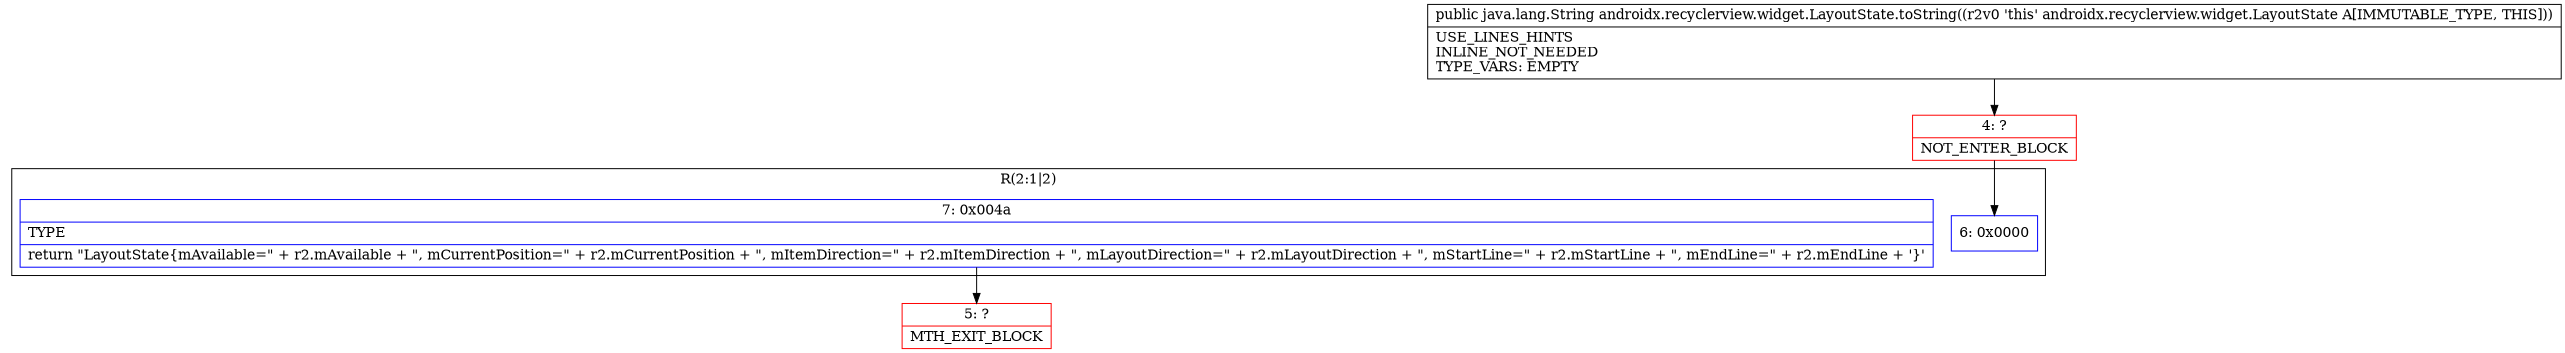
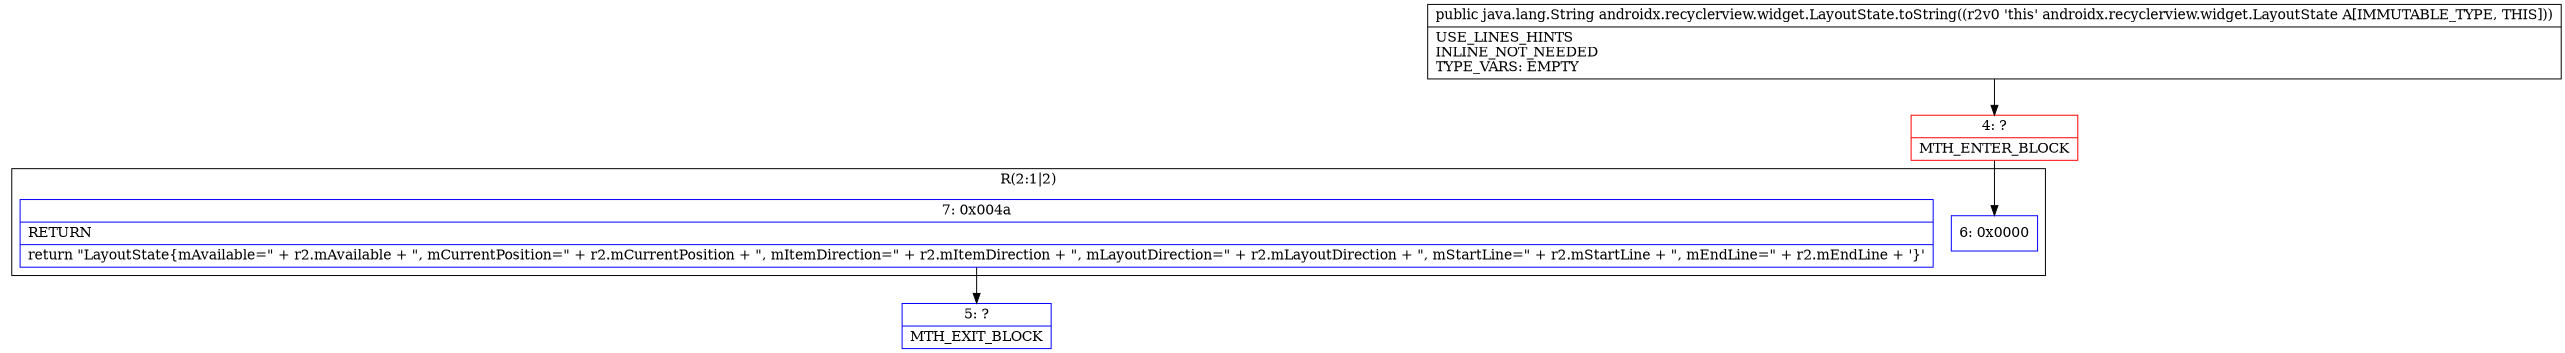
(1994, 149) -> (1994, 149)
(47, 233) -> (60, 233)
(977, 326) -> (977, 326)
